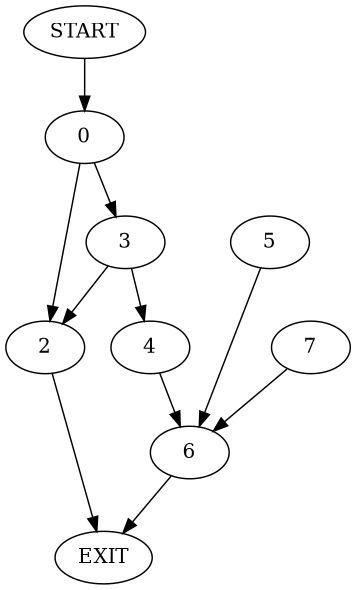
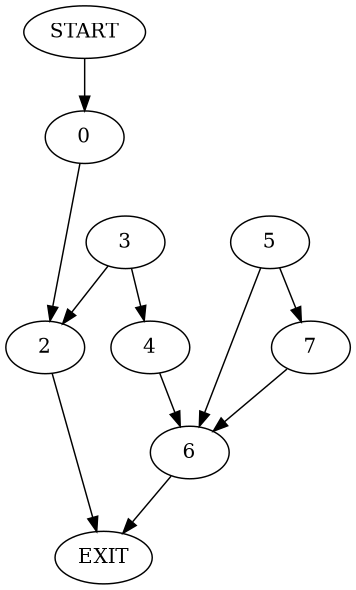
(102, 183) -> none
none -> (288, 288)
